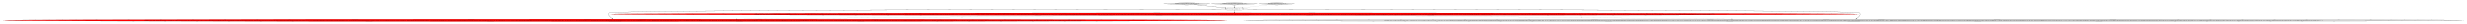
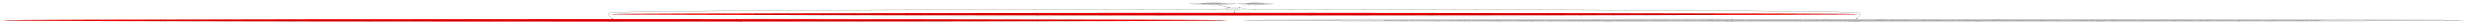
(1187, 4) -> none
